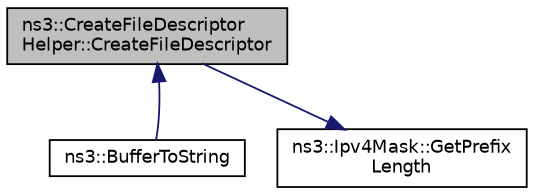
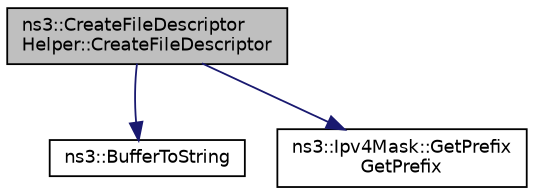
(159, 111) -> (135, 93)
(402, 158) -> (402, 158)
